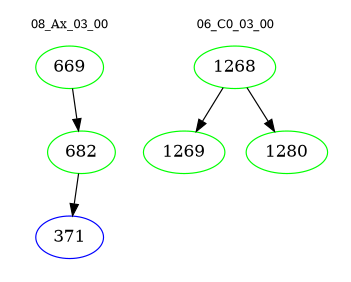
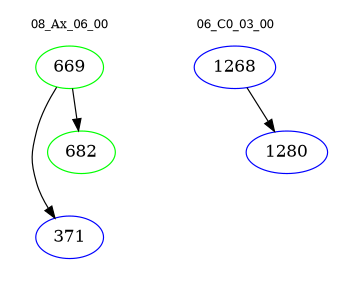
(70, 25) -> (70, 25)
(235, 67) -> (235, 67)
(184, 152) -> none
(287, 152) -> (287, 152)
(76, 189) -> (33, 147)
